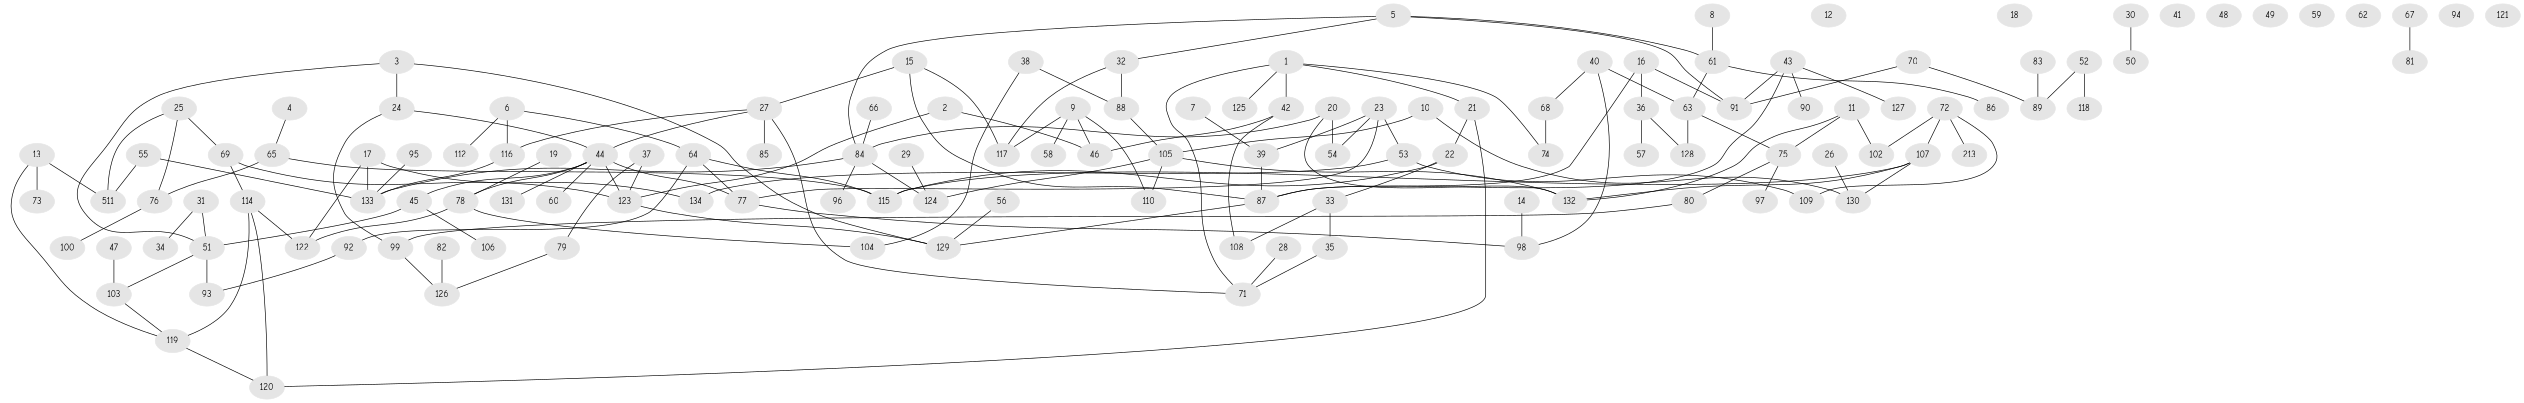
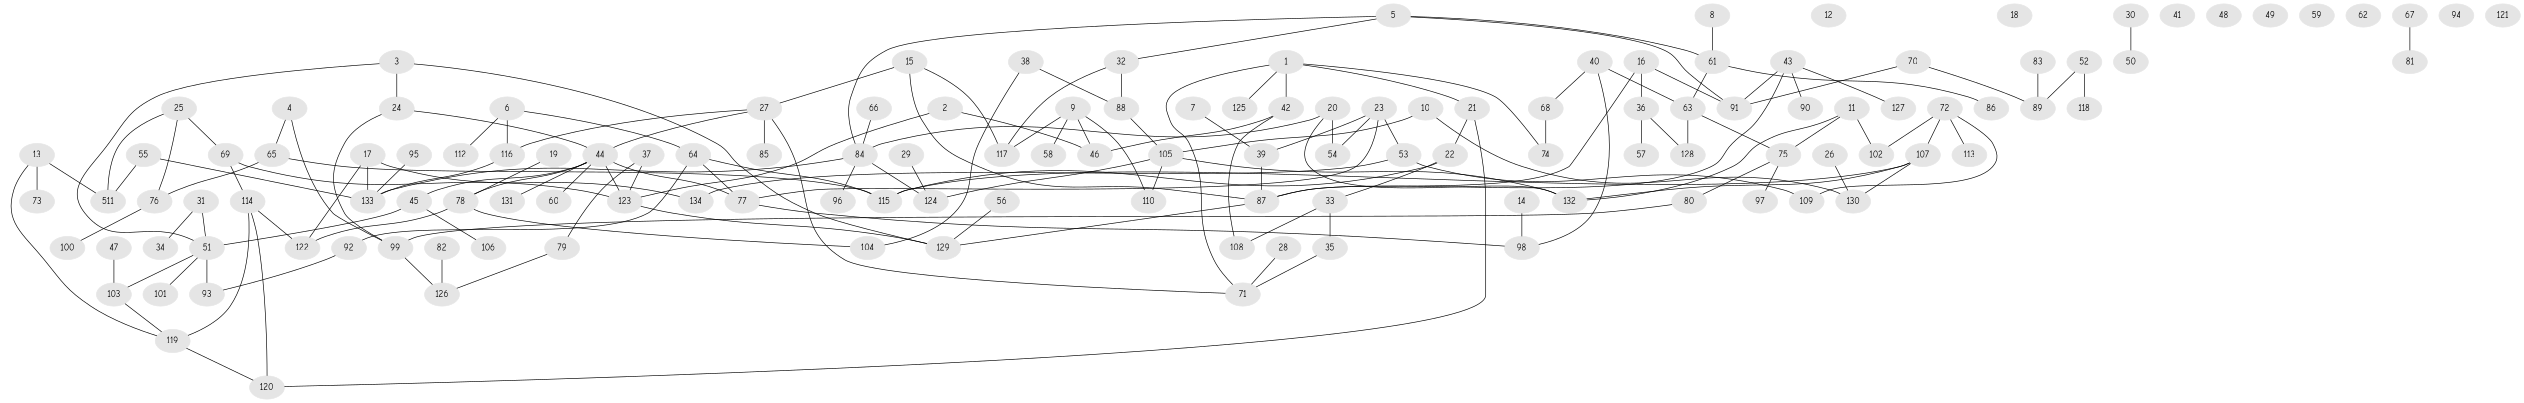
(1969, 155) -> (1969, 155)
none -> (321, 198)
none -> (160, 294)
